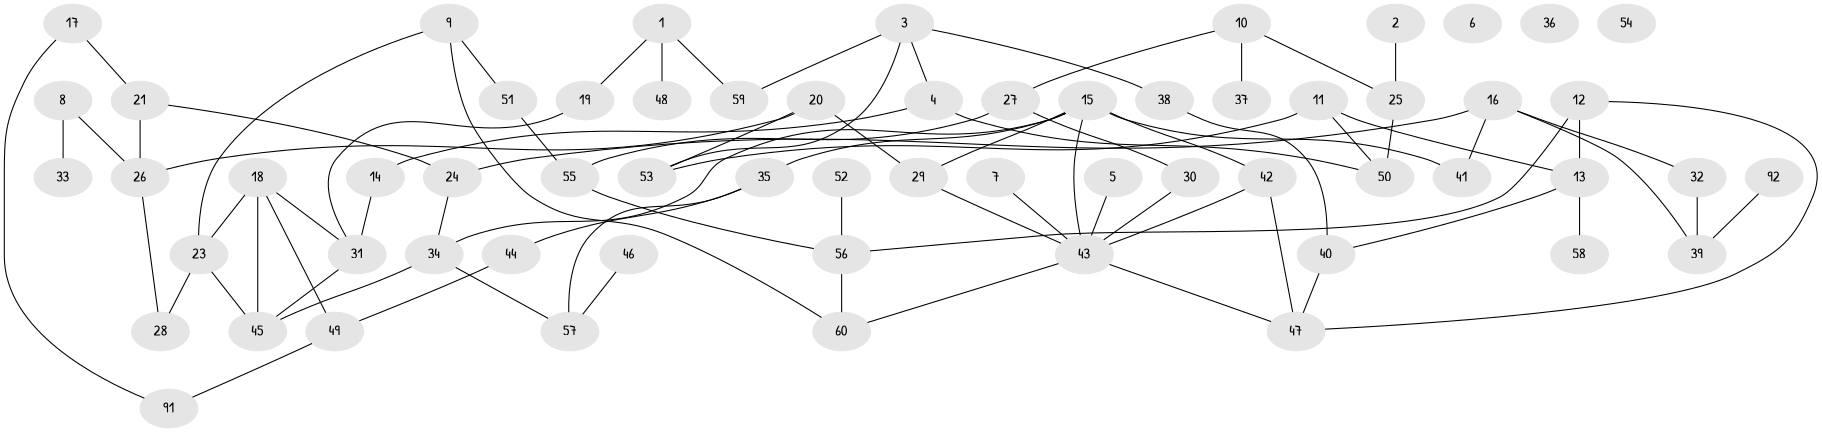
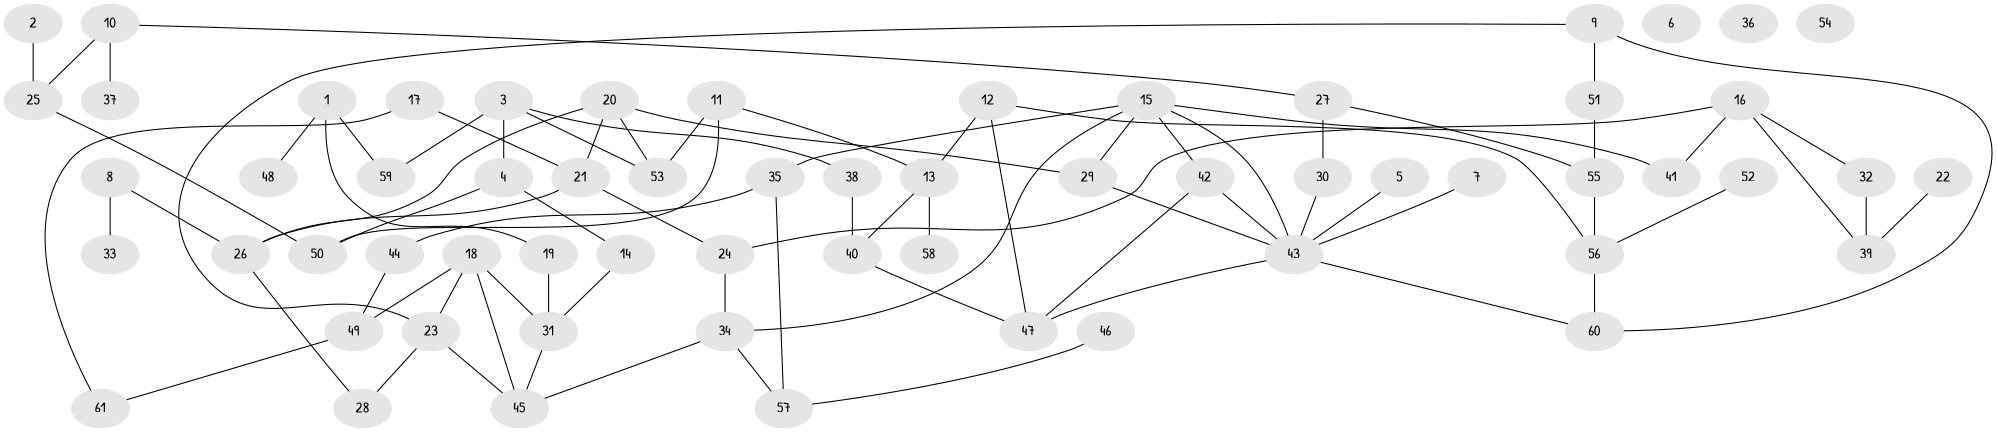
none -> (595, 139)
(1774, 178) -> (1943, 178)
(169, 409) -> (101, 409)
